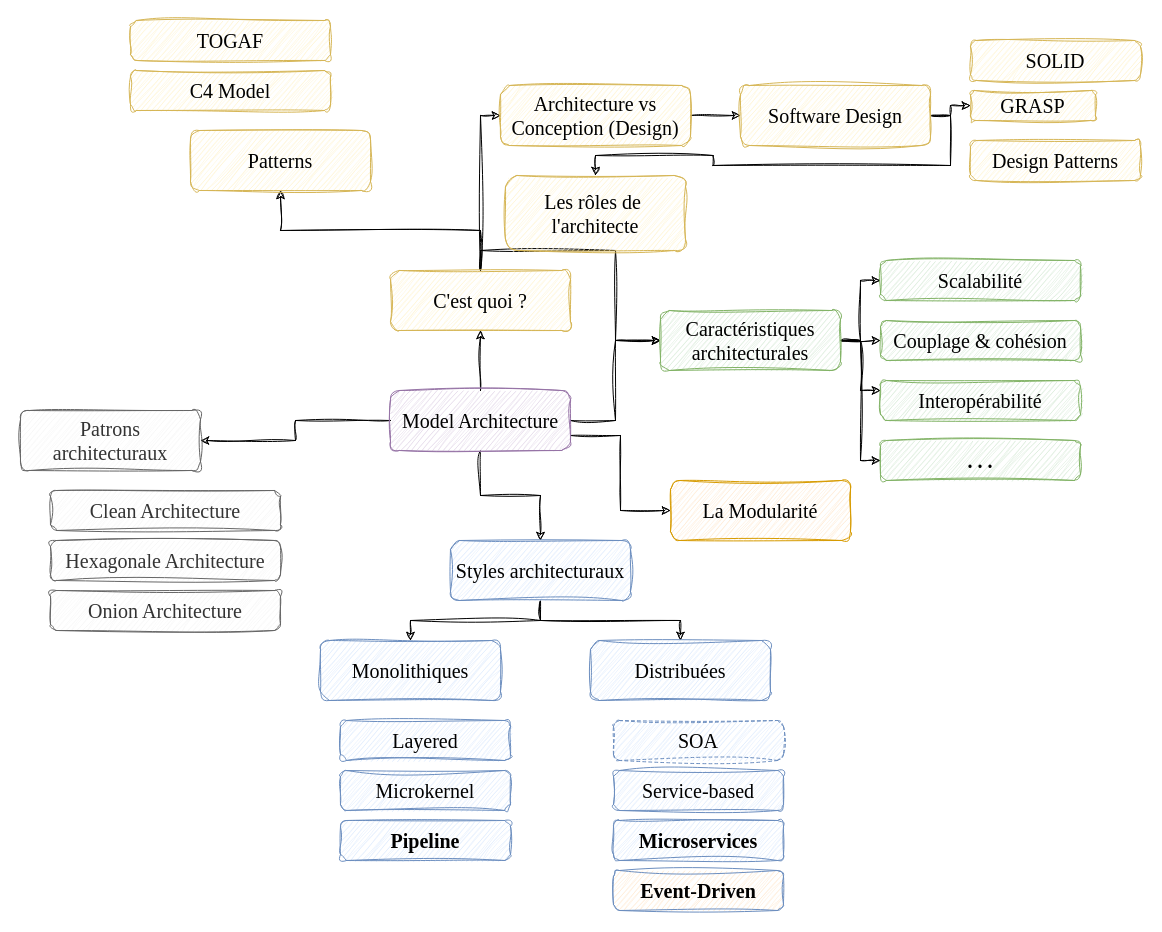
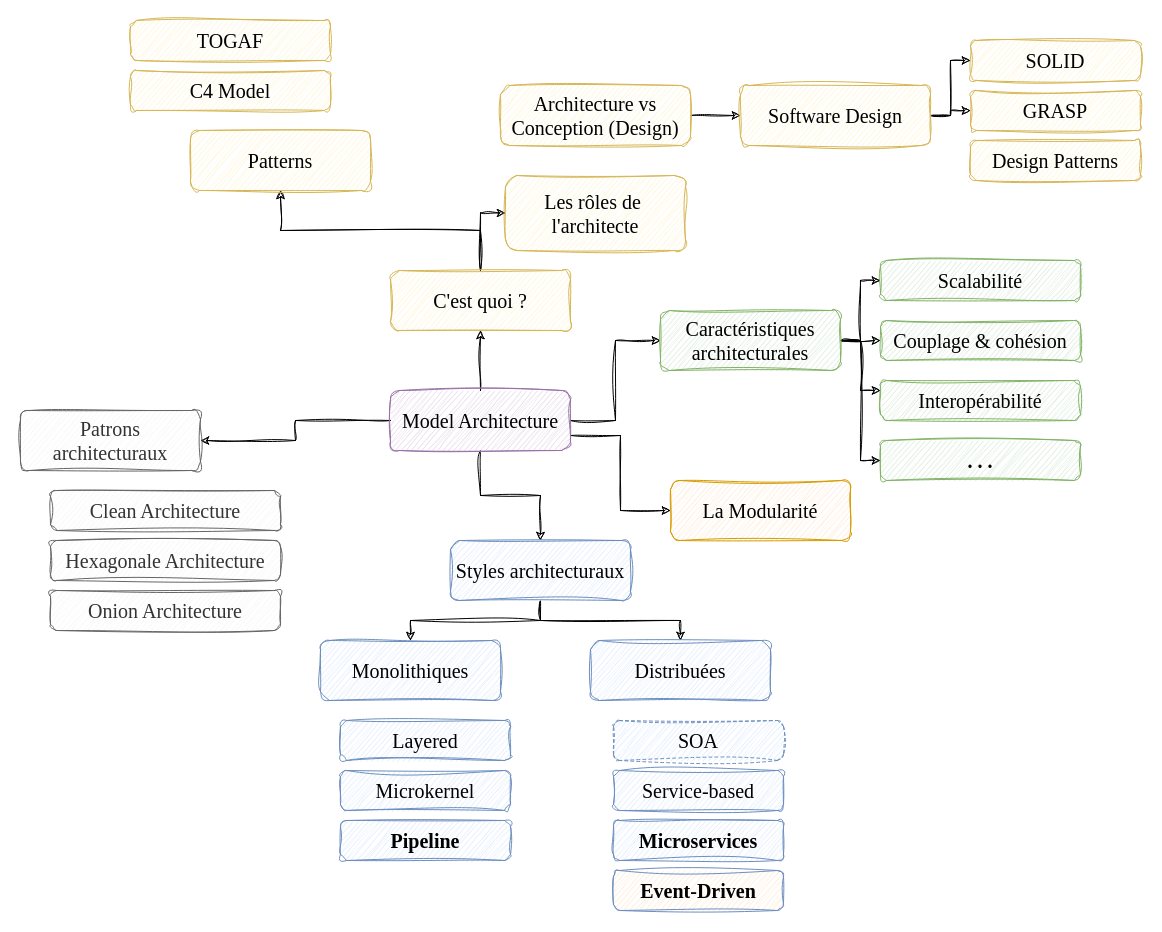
(1033, 106) -> (1056, 111)
(481, 157) -> none
(786, 166) -> (951, 76)
(616, 295) -> (490, 213)
